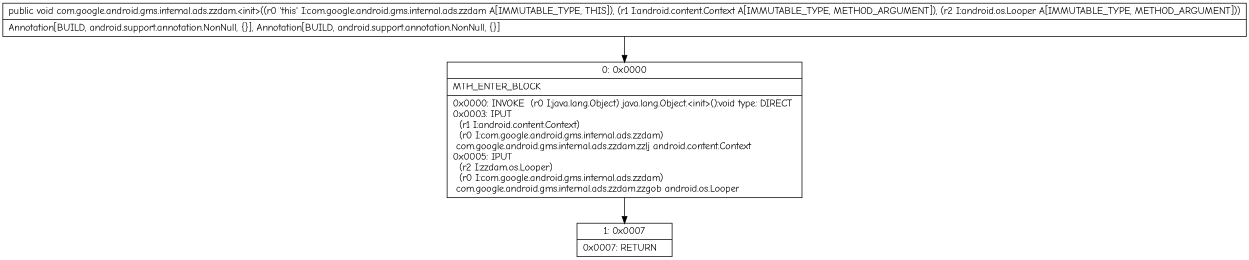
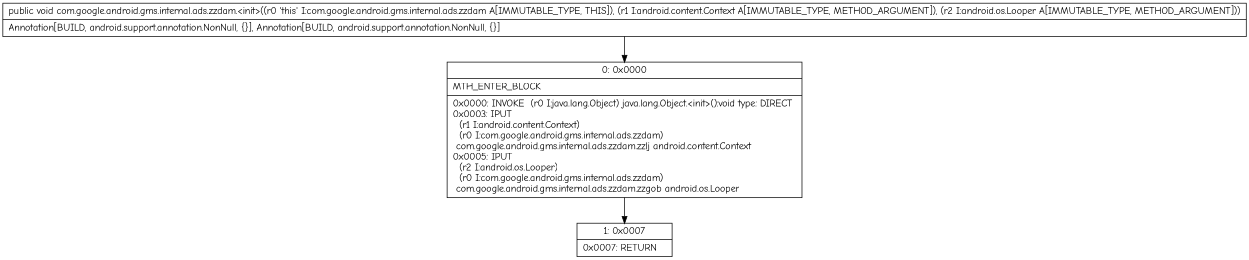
(503, 167) -> (505, 167)
